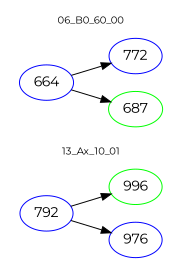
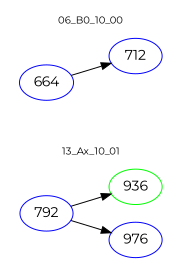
(91, 21) -> (91, 21)
(136, 56) -> (136, 56)
(136, 109) -> none
(136, 187) -> (136, 187)
